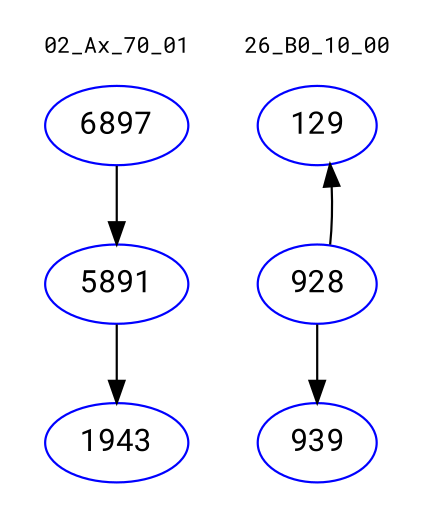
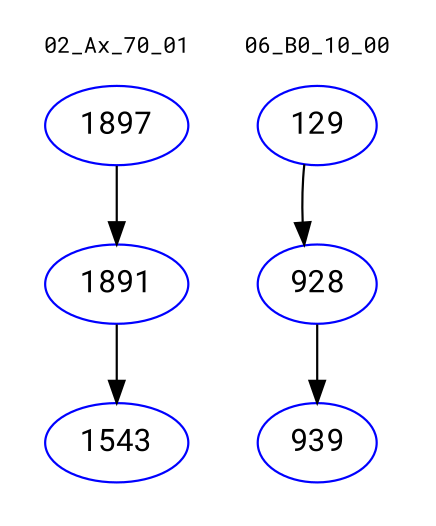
(318, 47) -> (318, 47)
(117, 126) -> (117, 126)
(332, 216) -> (302, 193)
(117, 284) -> (117, 284)
(117, 443) -> (117, 443)
